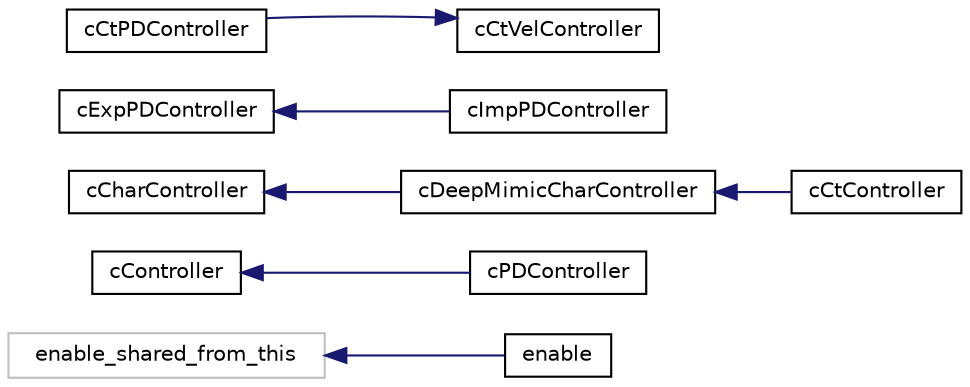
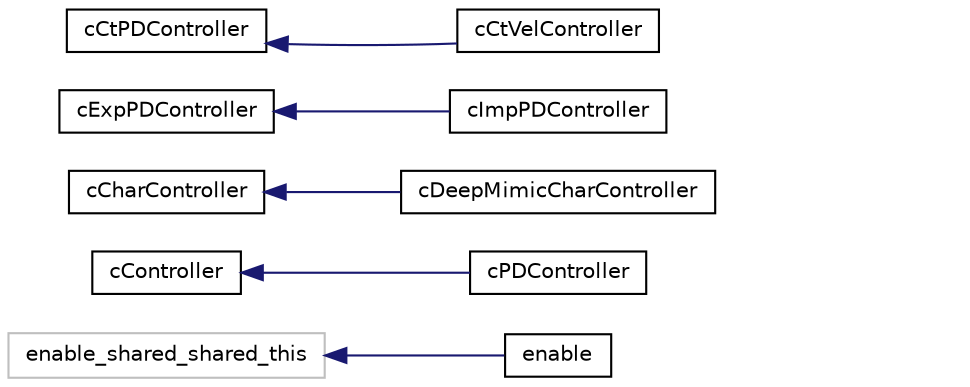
(351, 16) -> (373, 45)
(876, 192) -> none
(167, 355) -> (167, 355)
